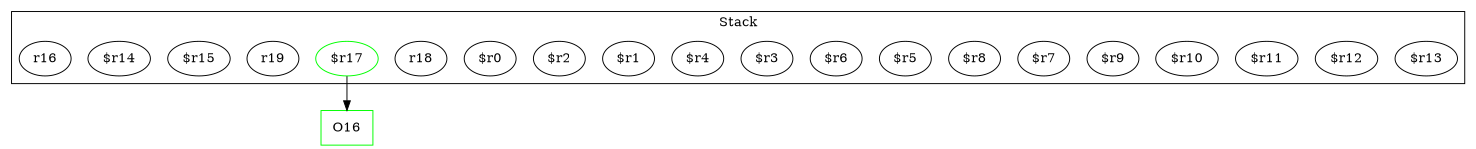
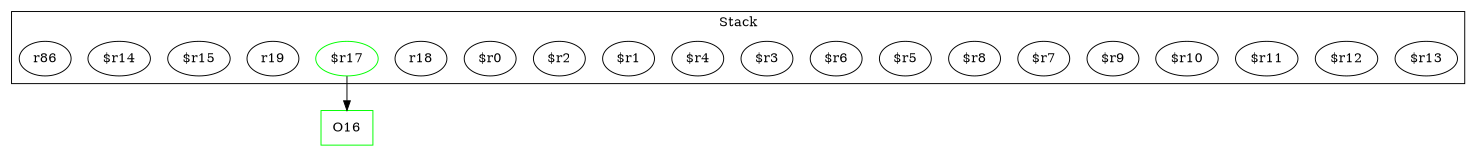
(45, 59) -> (45, 59)
